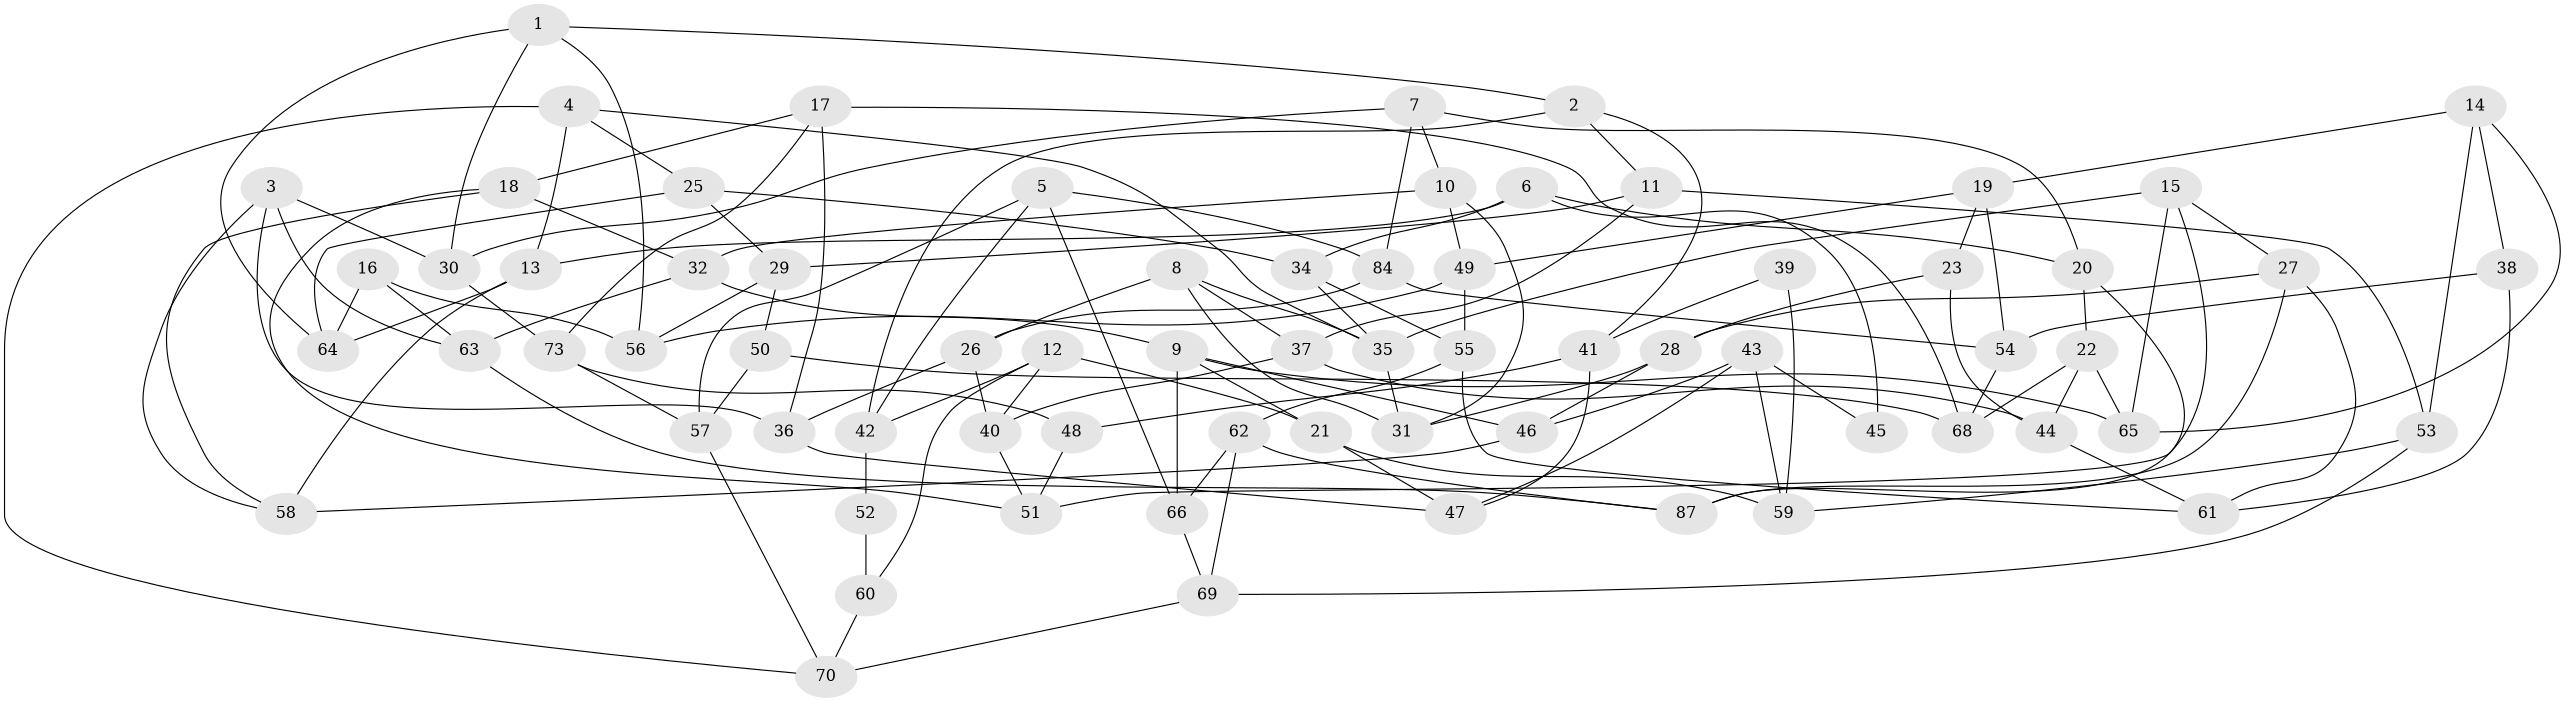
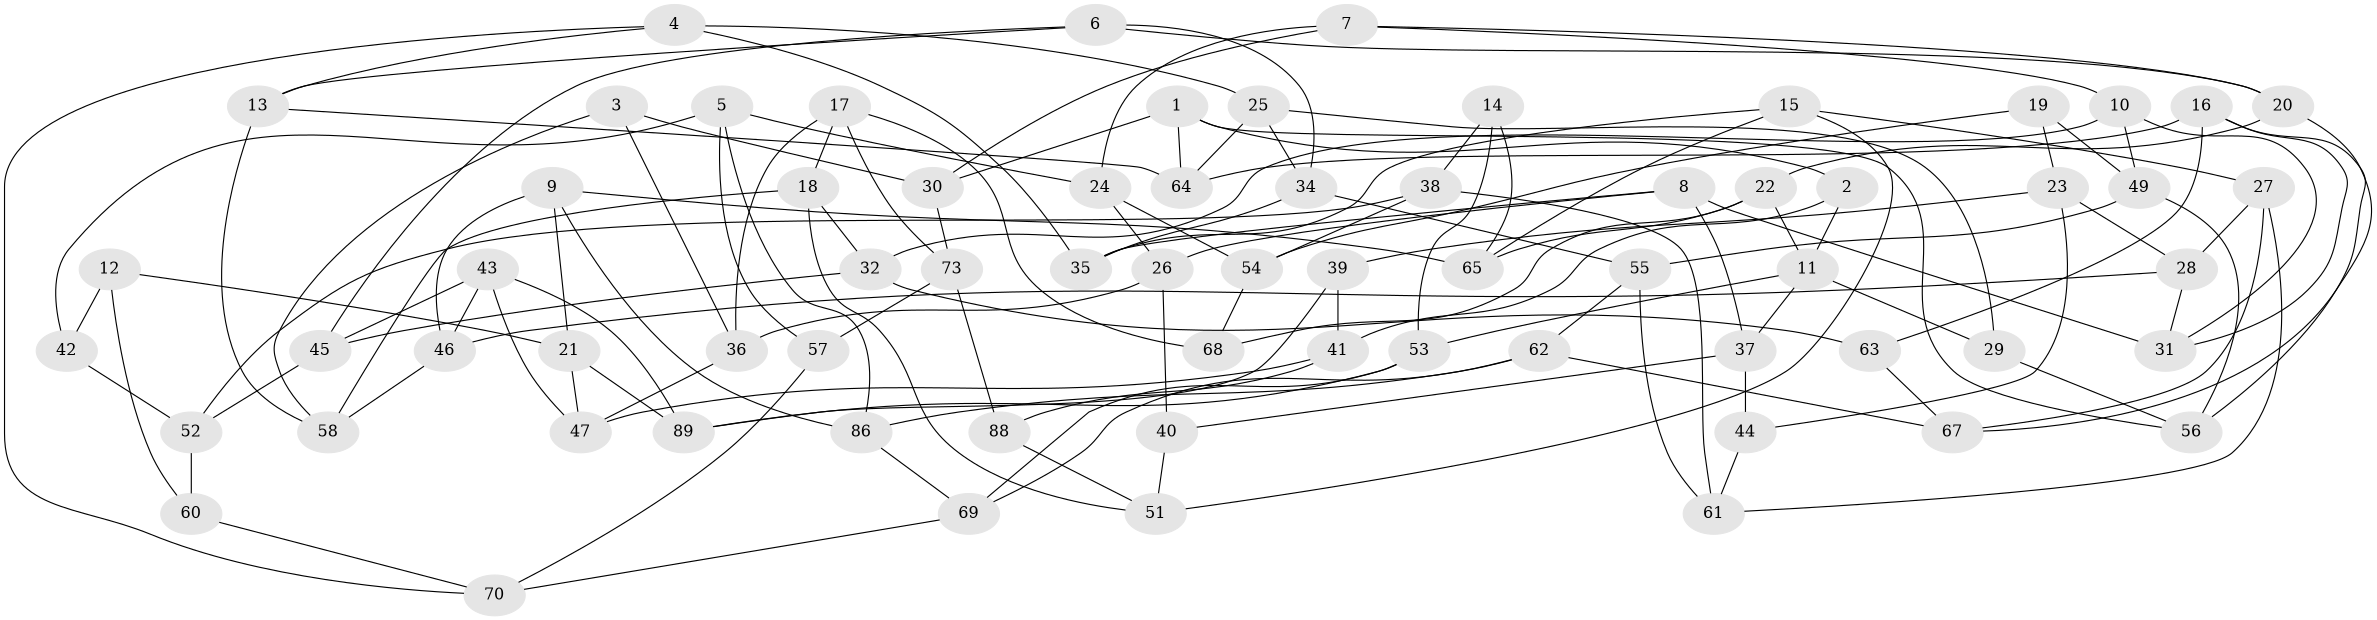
(1129, 137) -> none
(2229, 147) -> none
none -> (1813, 215)
none -> (775, 221)
(1383, 269) -> (1100, 188)
(339, 299) -> none
(837, 311) -> (593, 302)
(761, 351) -> none
(1393, 391) -> (2338, 231)
(1022, 392) -> none
(2067, 392) -> (1792, 238)
none -> (249, 396)
(1072, 432) -> (1000, 432)
(1177, 514) -> (861, 432)
(1687, 514) -> (1953, 432)
(1784, 514) -> (684, 432)
